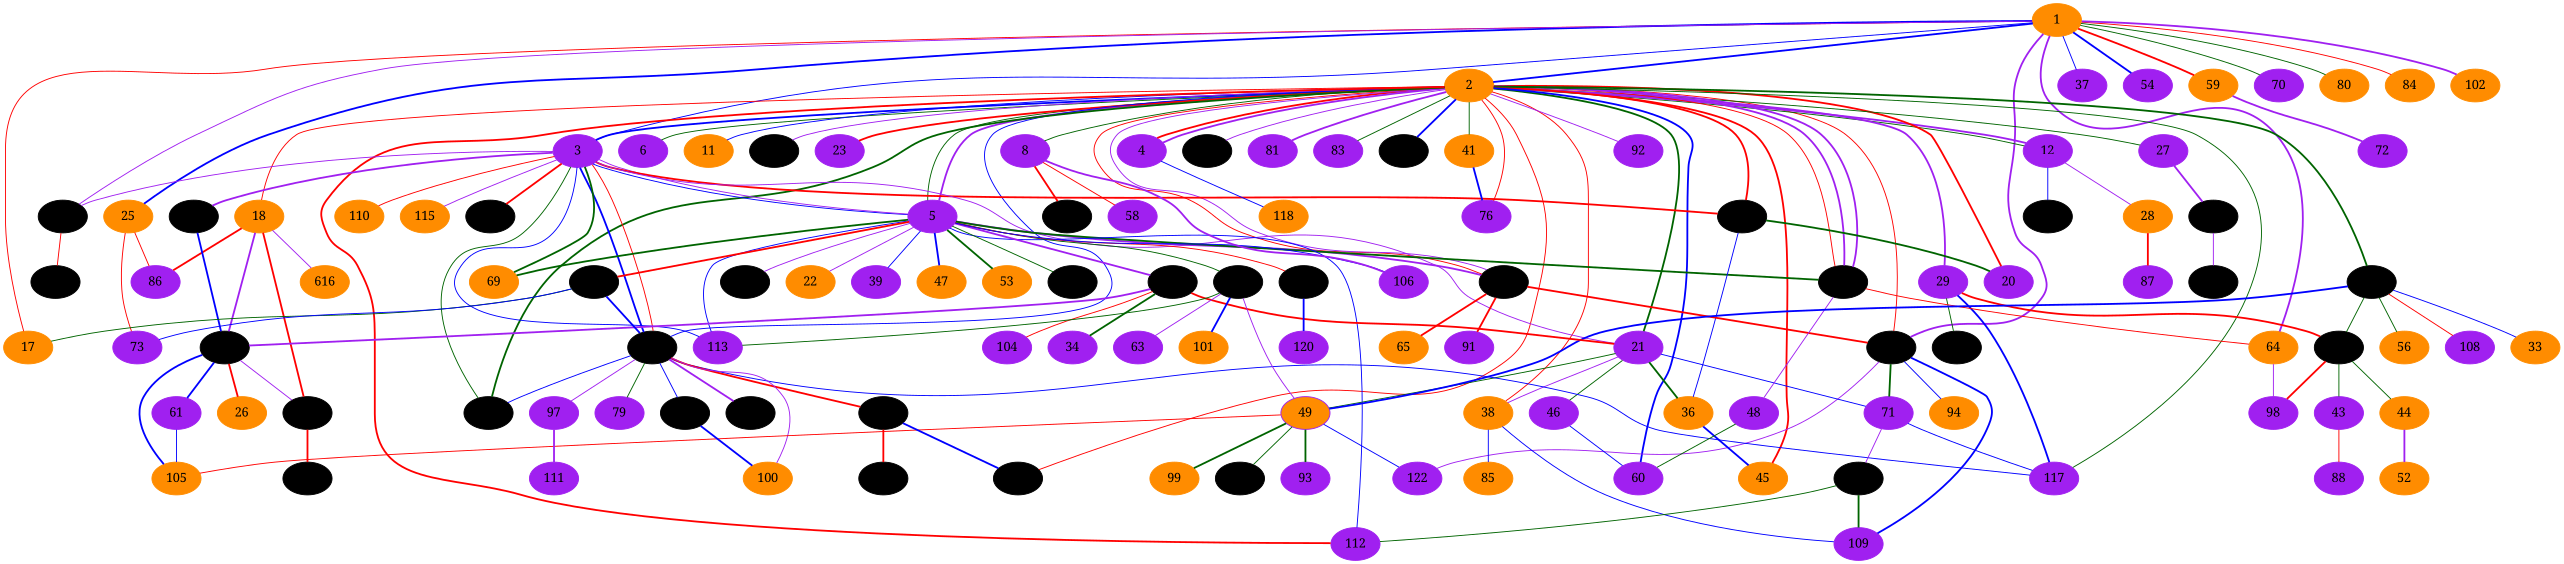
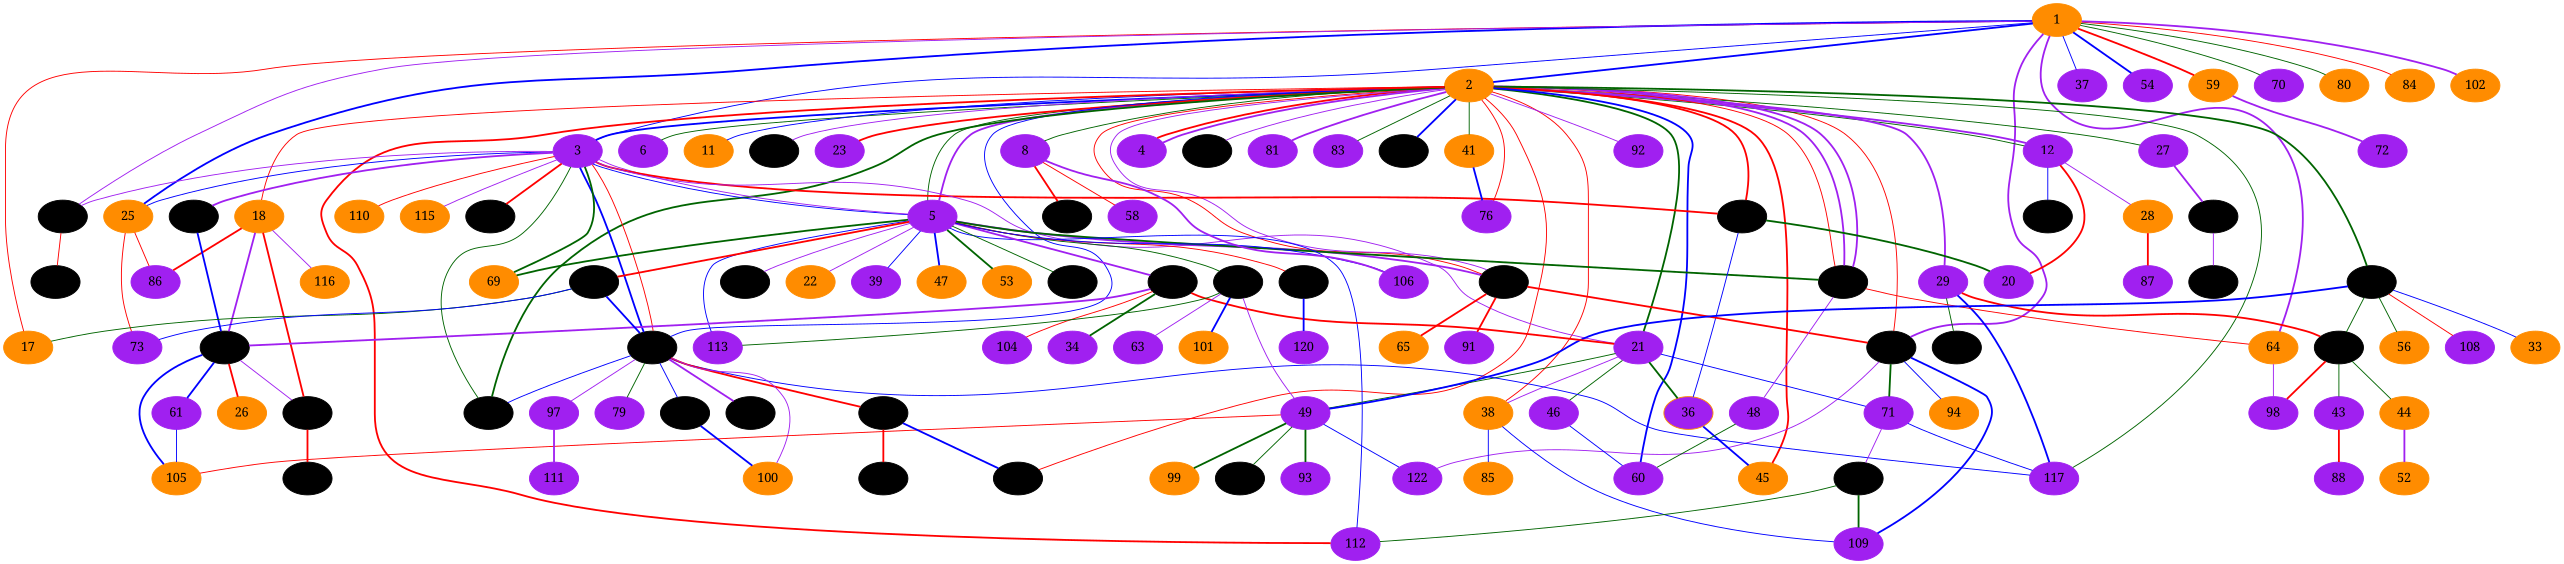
(1931, 136) -> (2082, 229)
(1284, 217) -> none
(325, 282) -> (325, 282)
(486, 313) -> (348, 165)
(1305, 413) -> (1305, 413)
(1688, 413) -> (1688, 413)
(2339, 446) -> (2339, 446)
